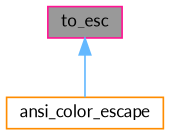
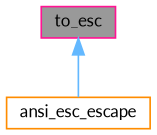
(85, 113) -> (78, 113)
